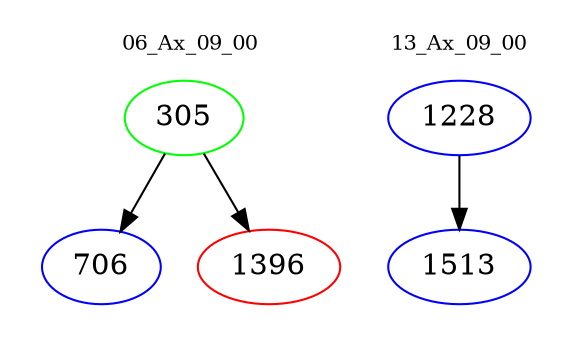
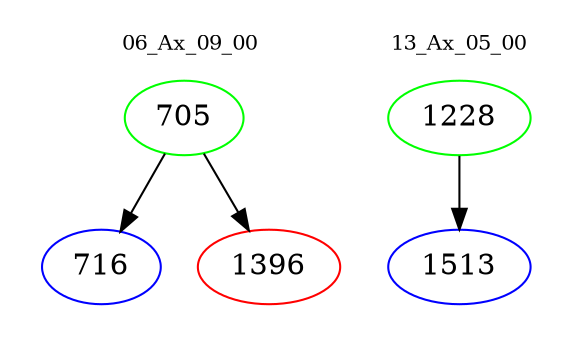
(459, 44) -> (459, 44)
(184, 118) -> (184, 118)
(459, 118) -> (459, 118)
(101, 267) -> (101, 267)
